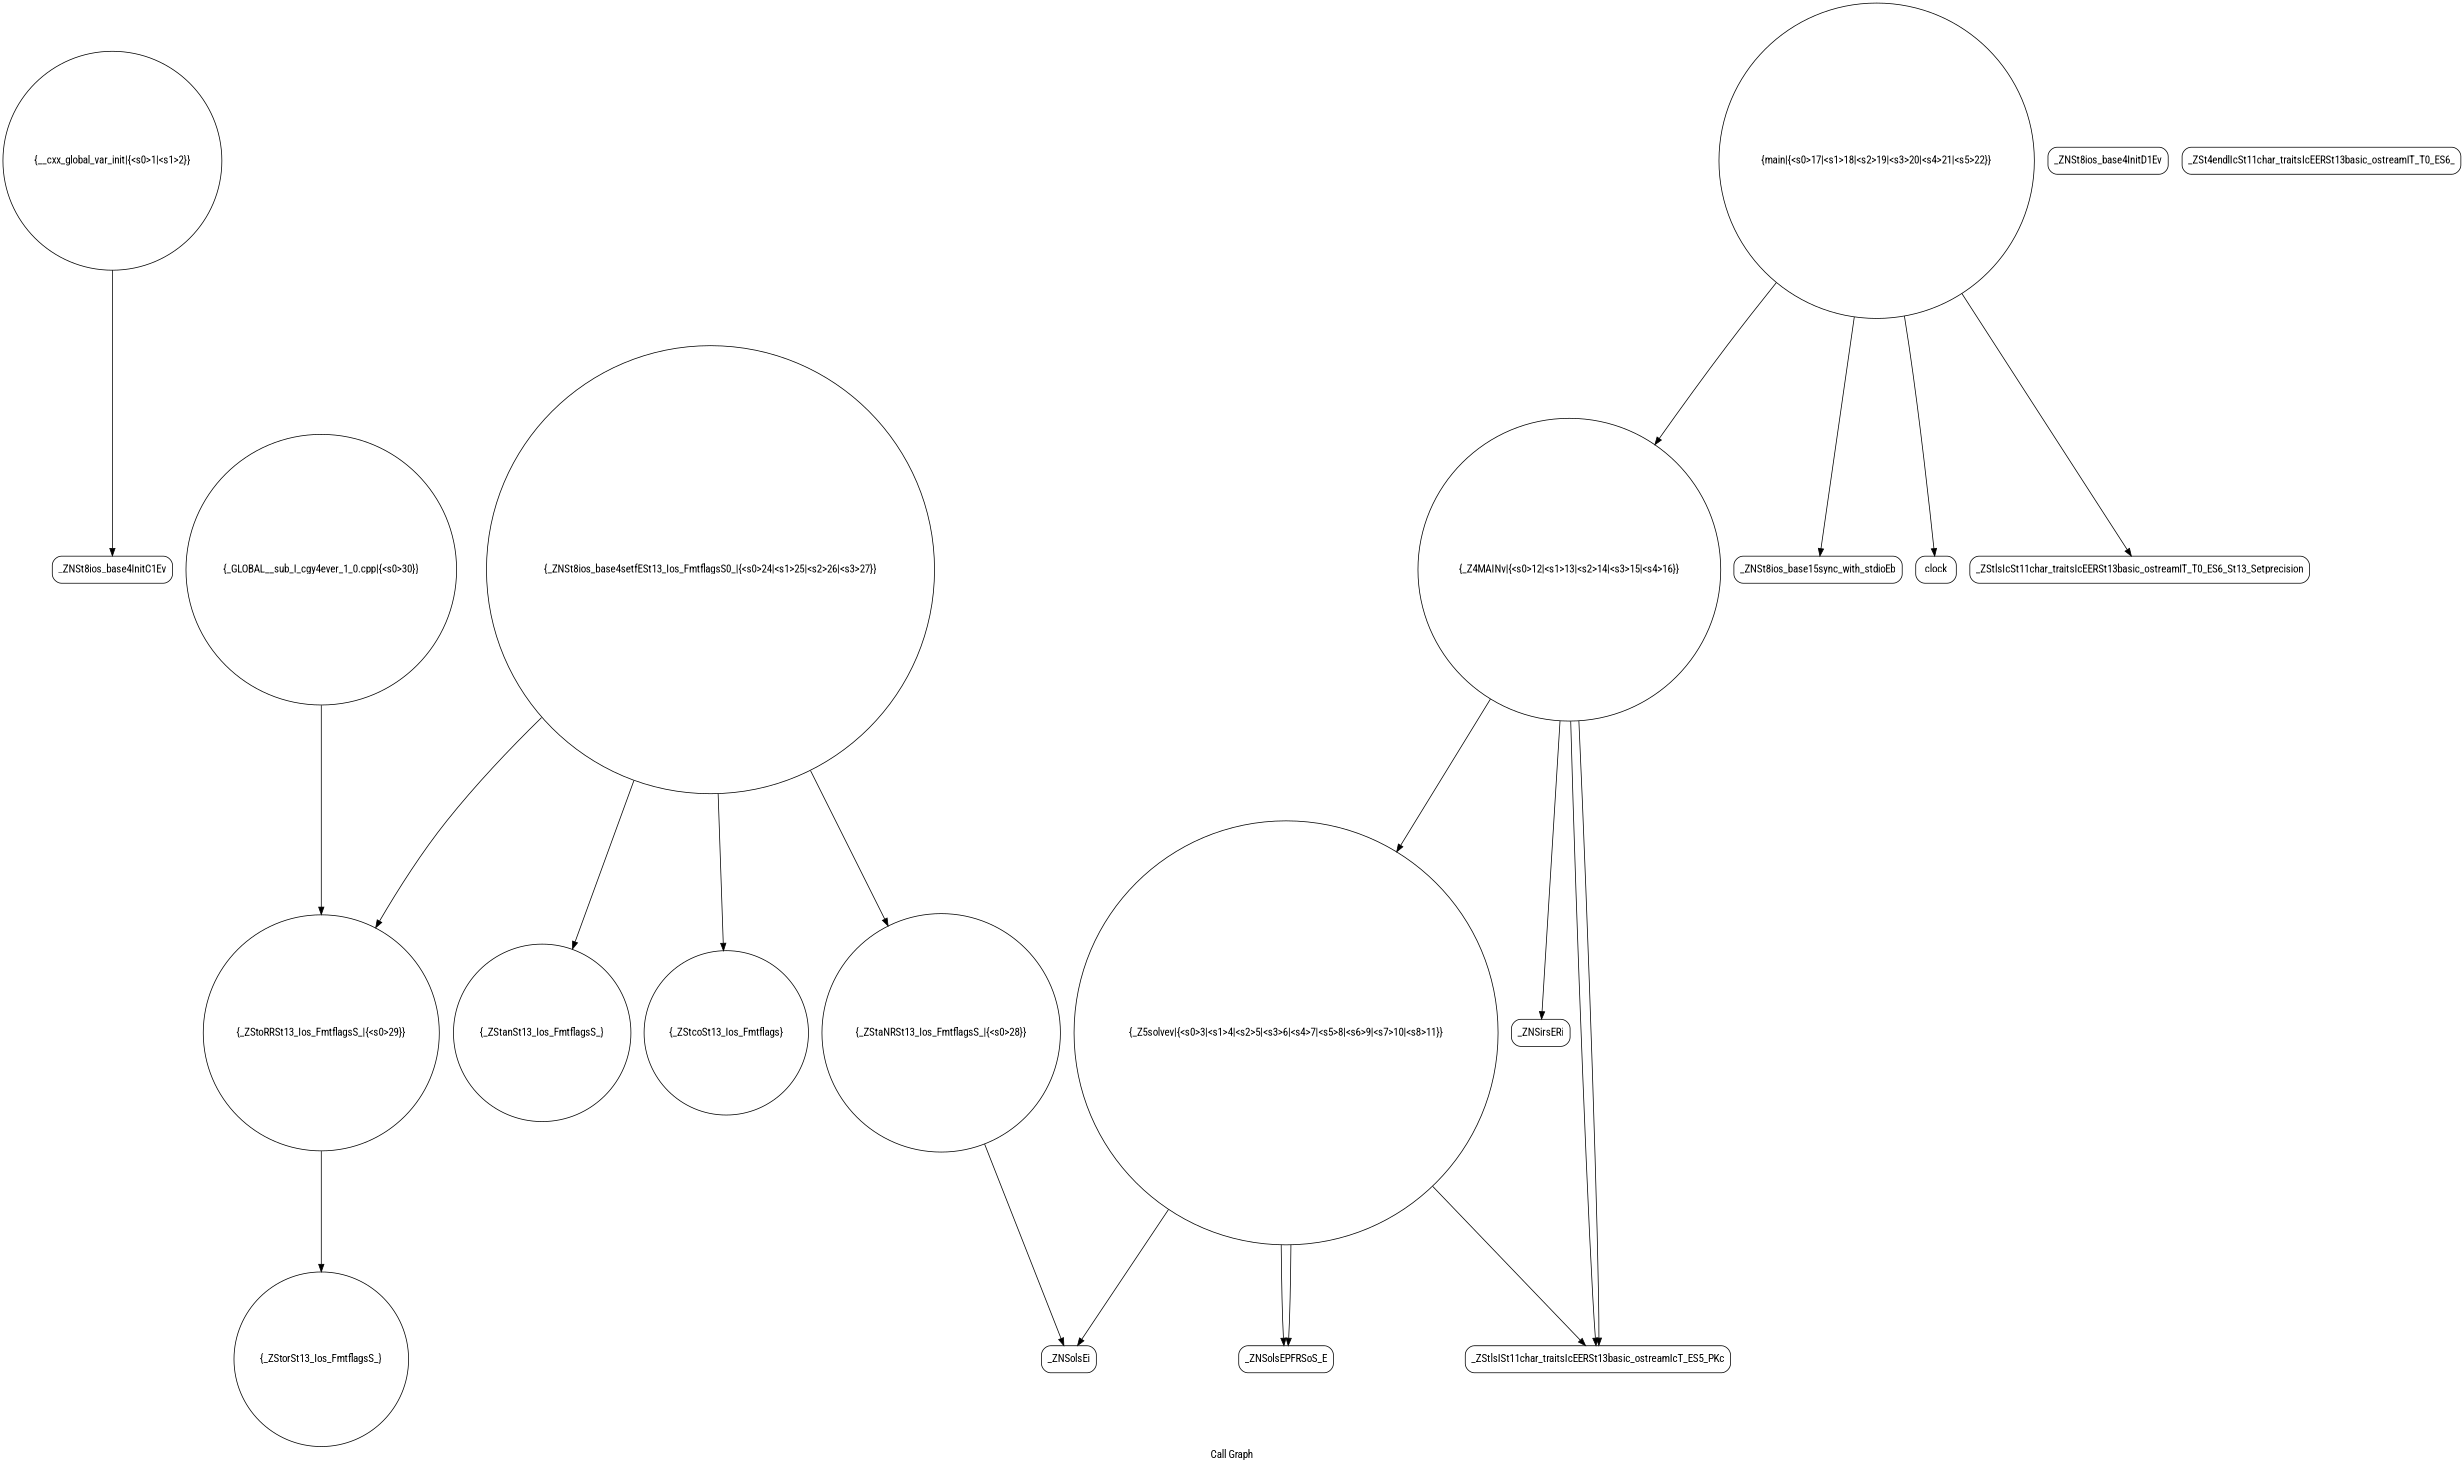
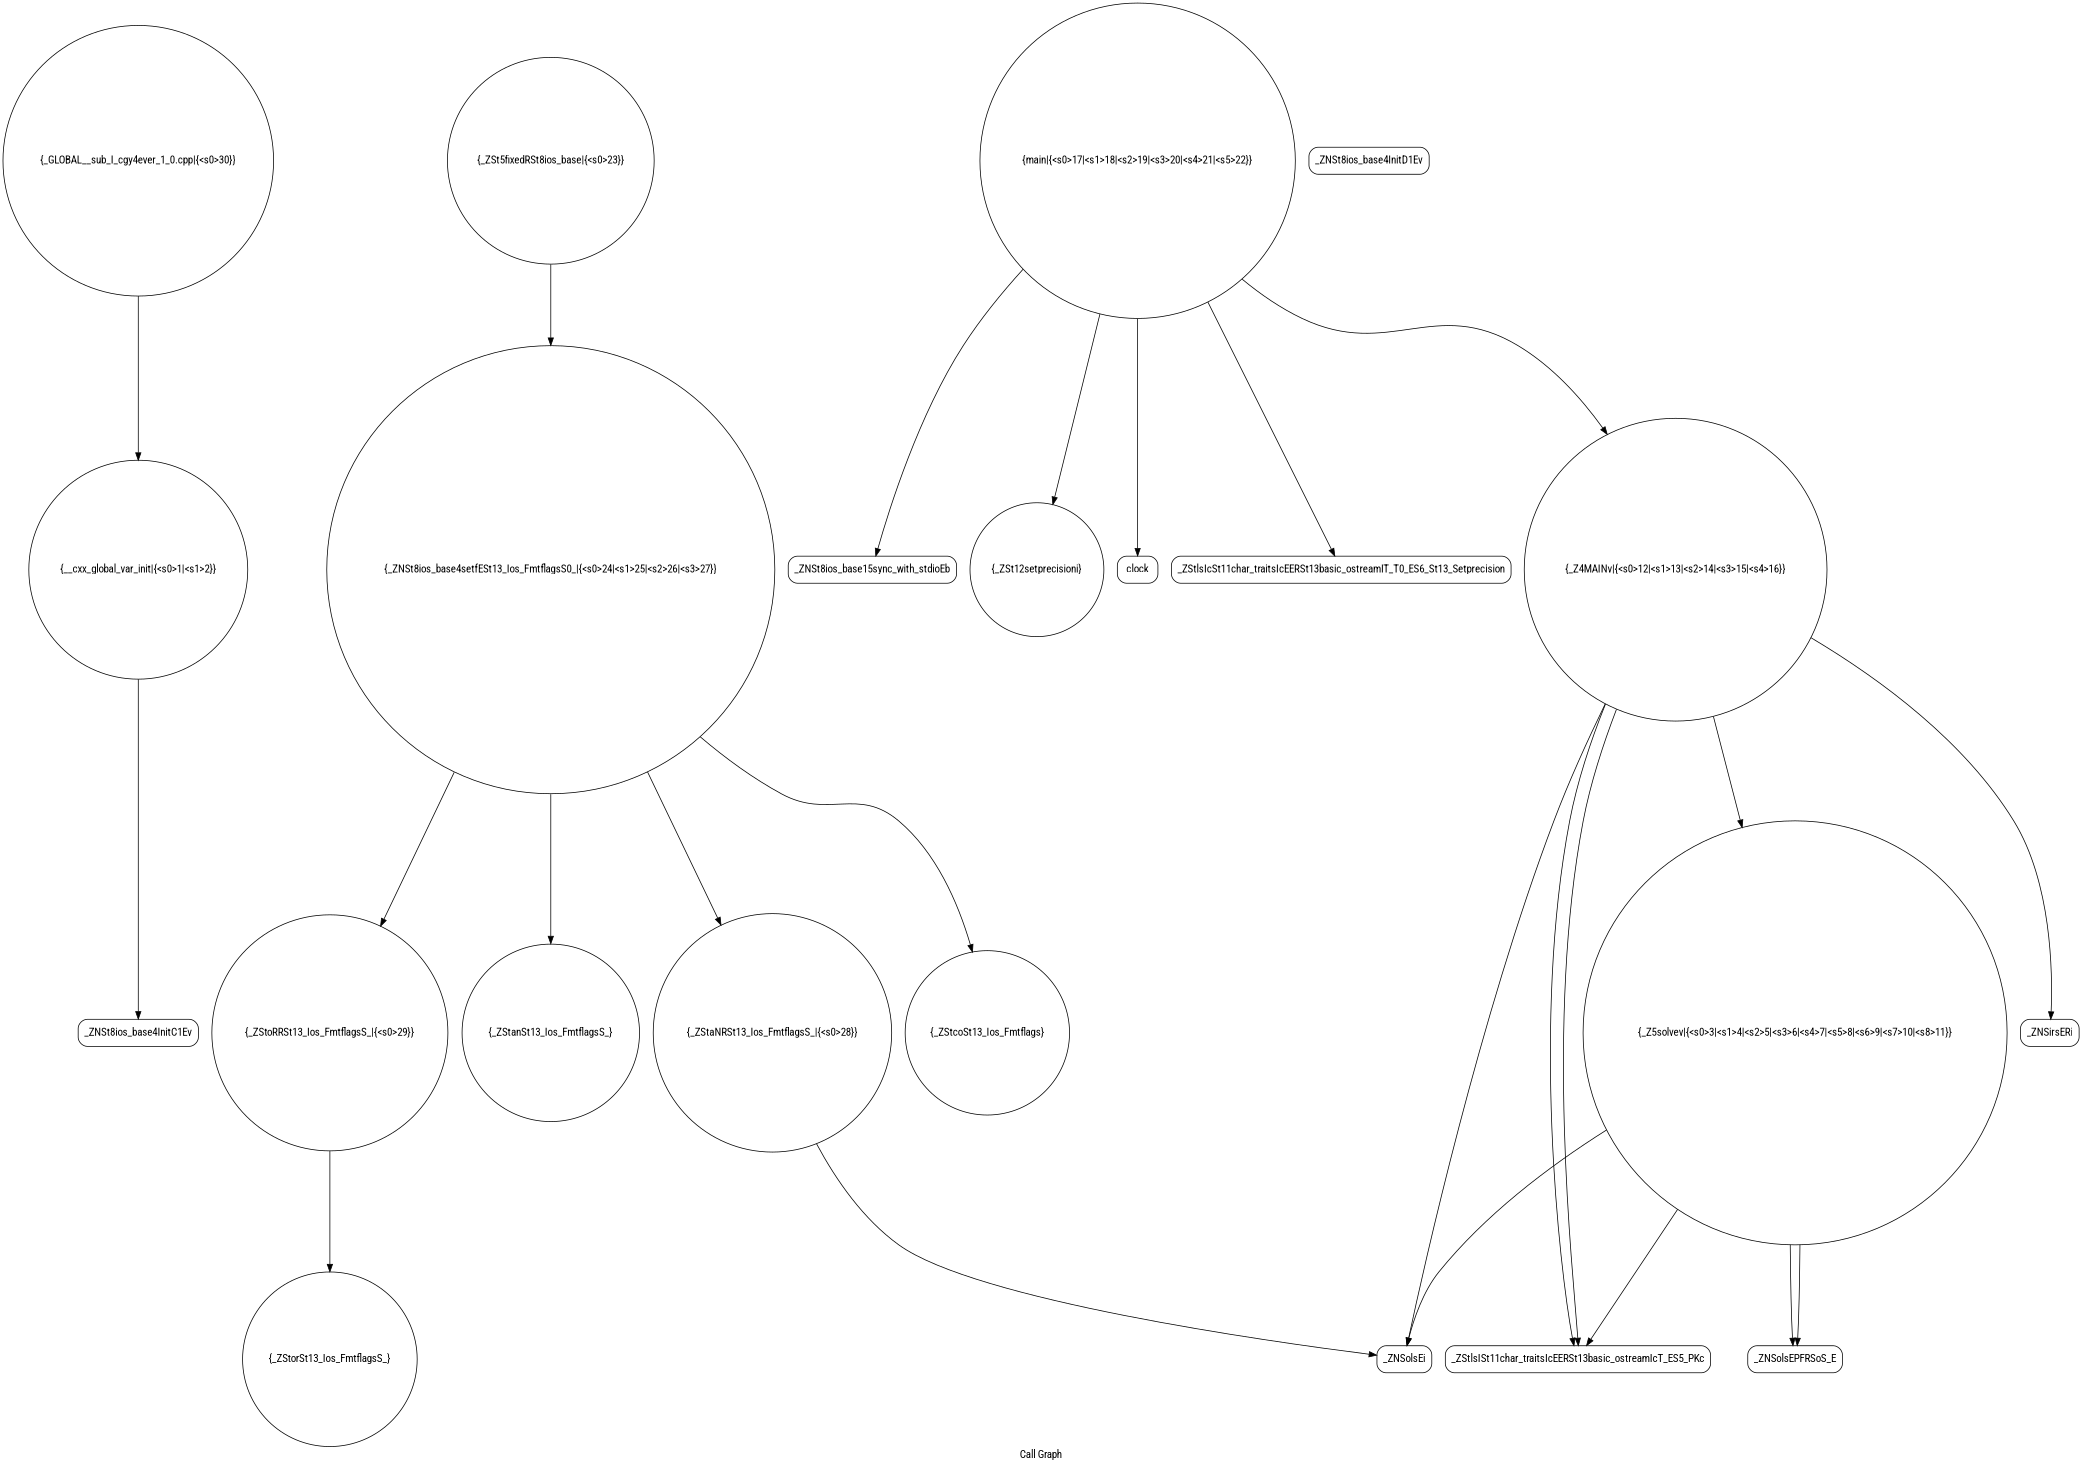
none -> (551, 161)
(2321, 161) -> none
none -> (1037, 570)
(321, 806) -> (138, 374)
none -> (1490, 1016)
